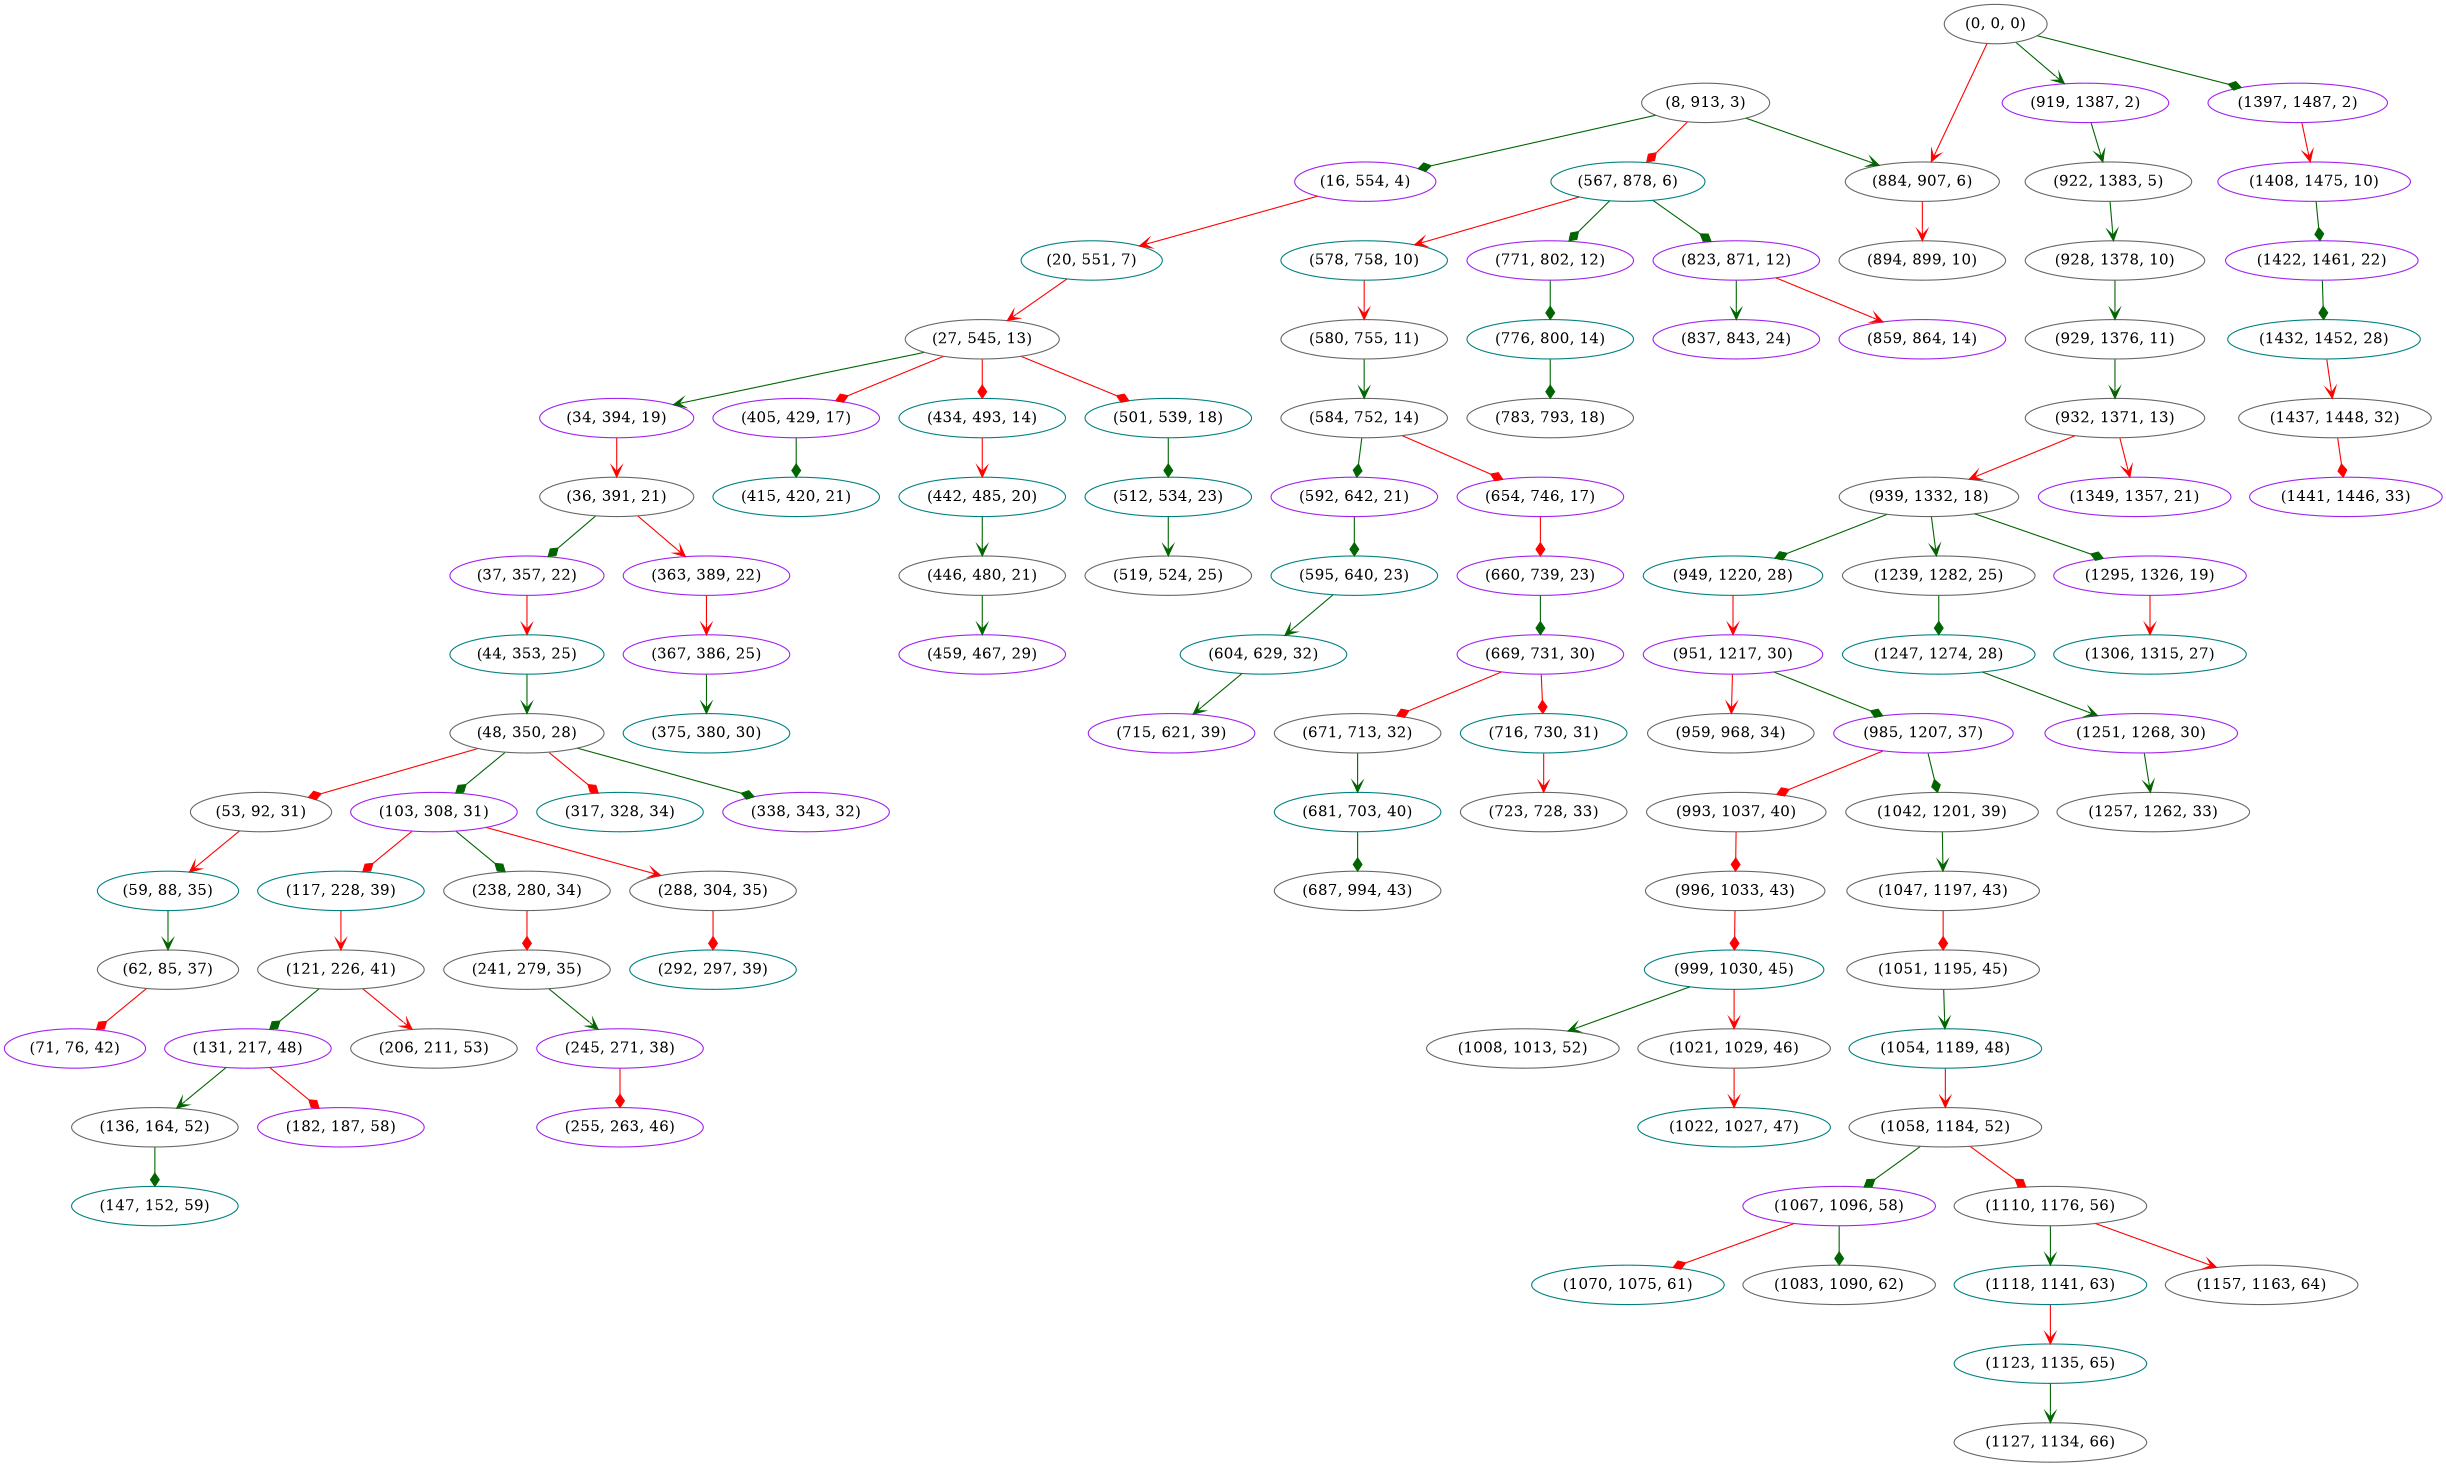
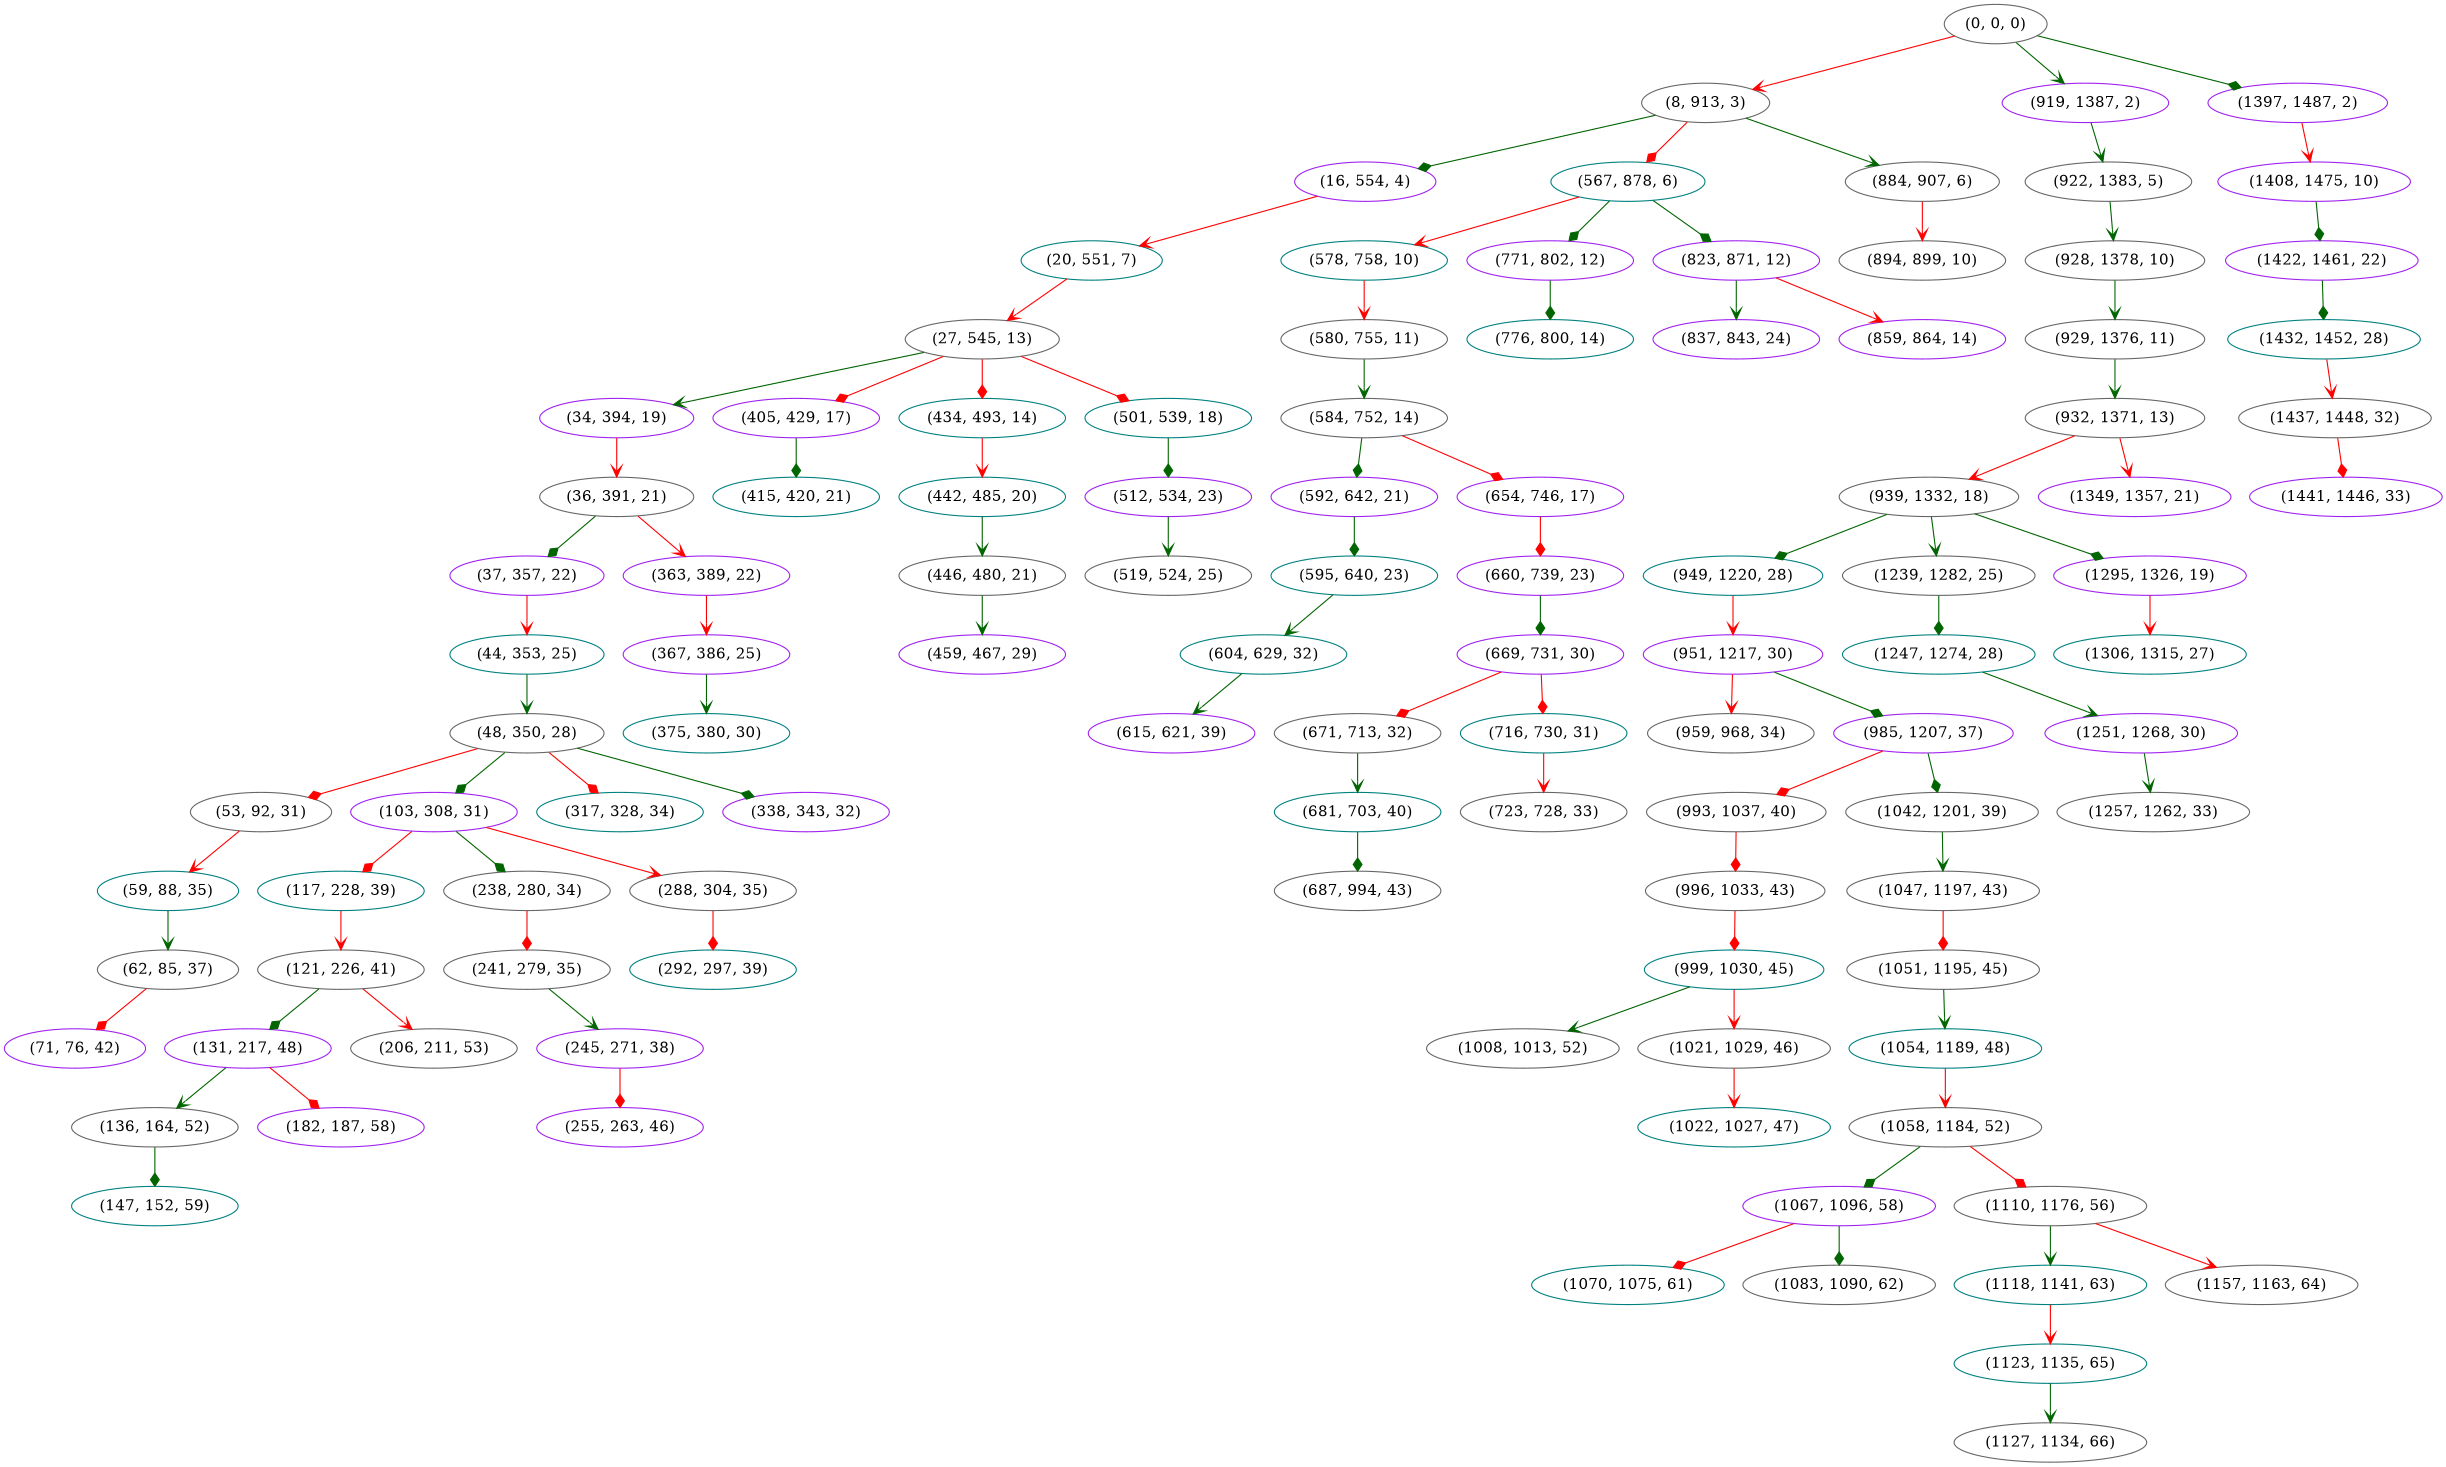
(1962, 98) -> (1859, 61)
(1550, 418) -> none
(1168, 497) -> (1168, 497)
(1172, 733) -> (1172, 733)
